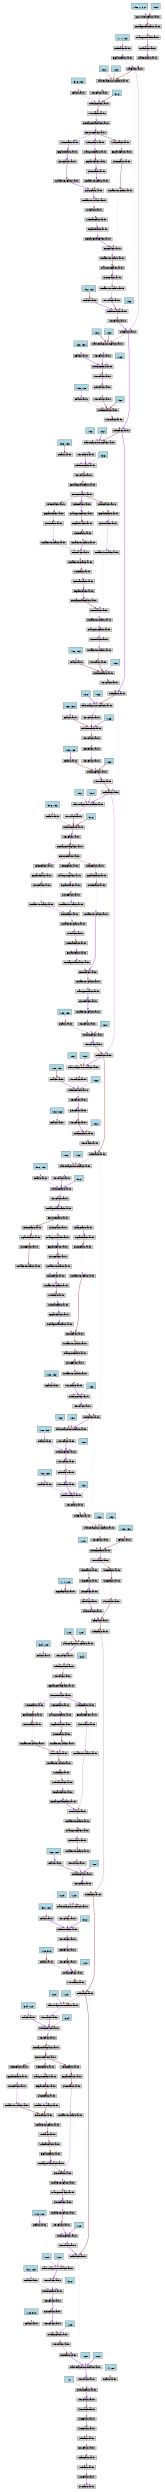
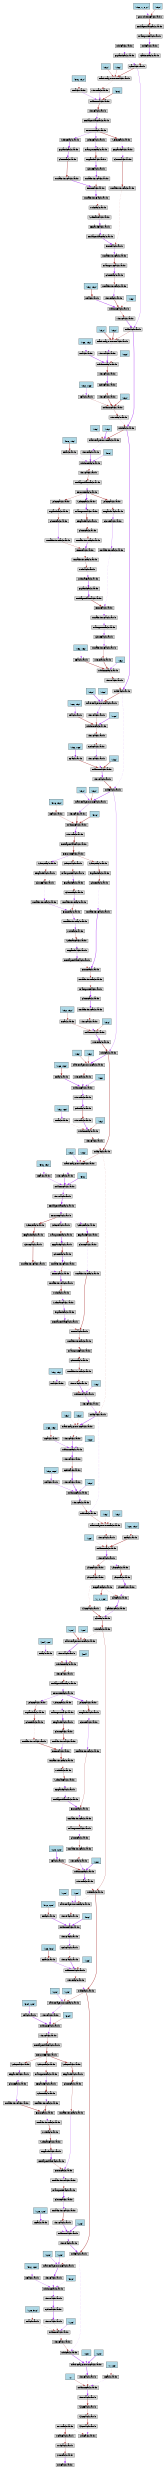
(123, 38) -> none
(65, 1586) -> (102, 1591)
(87, 2442) -> (76, 2431)
(87, 2452) -> (65, 2430)
